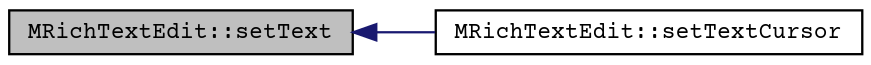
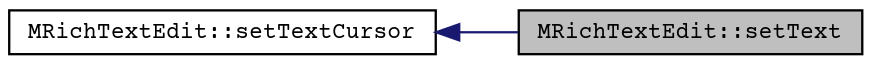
(406, 32) -> (489, 32)
